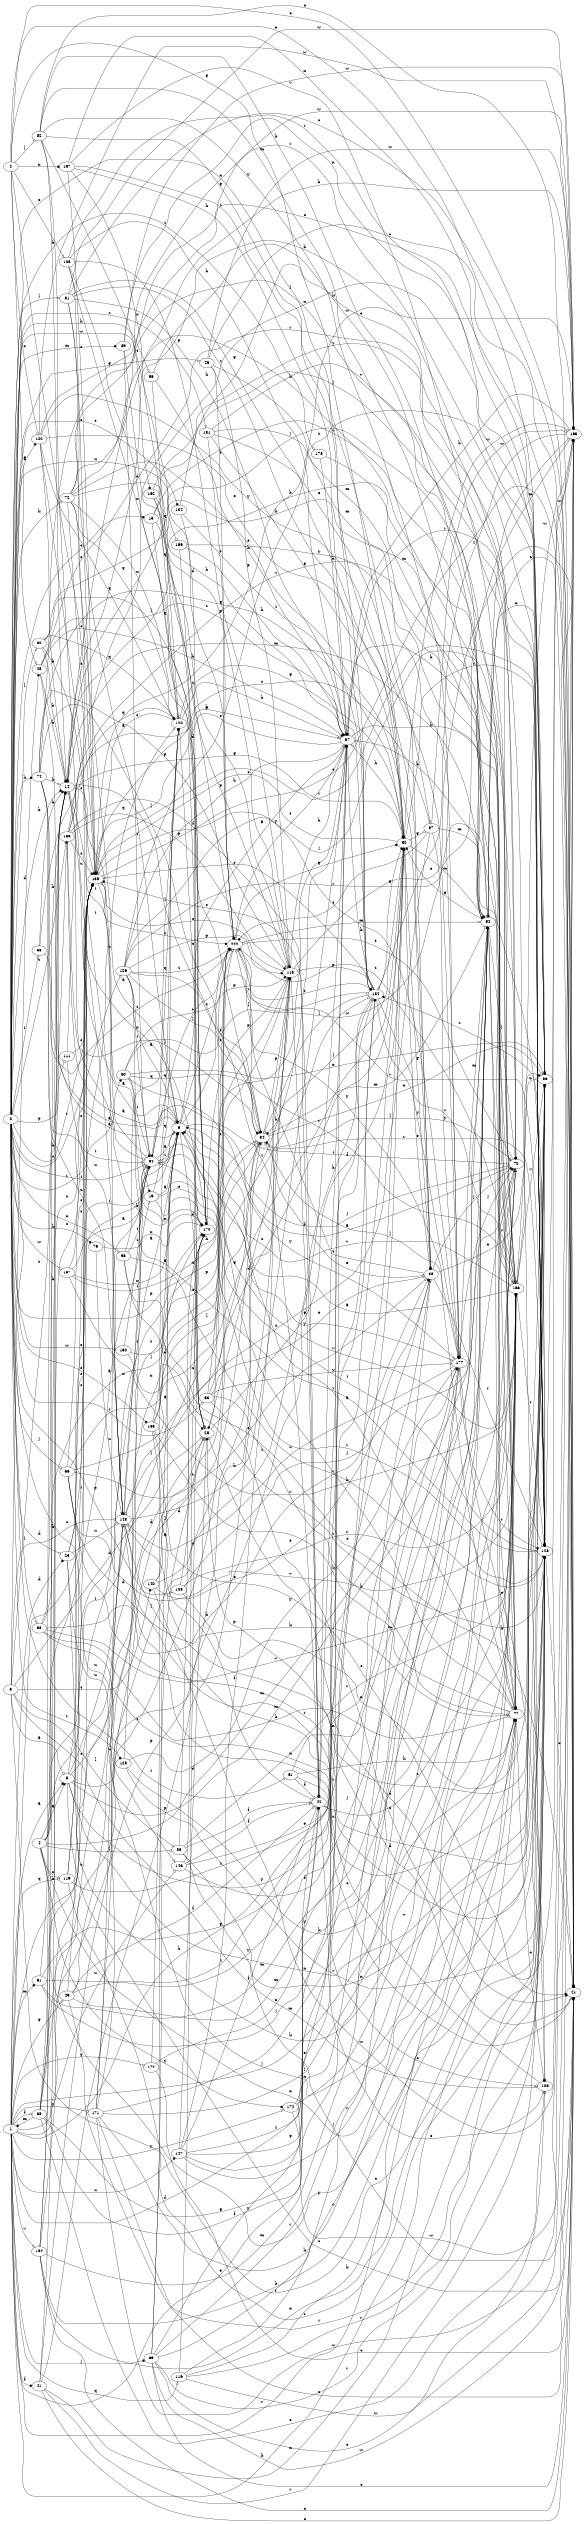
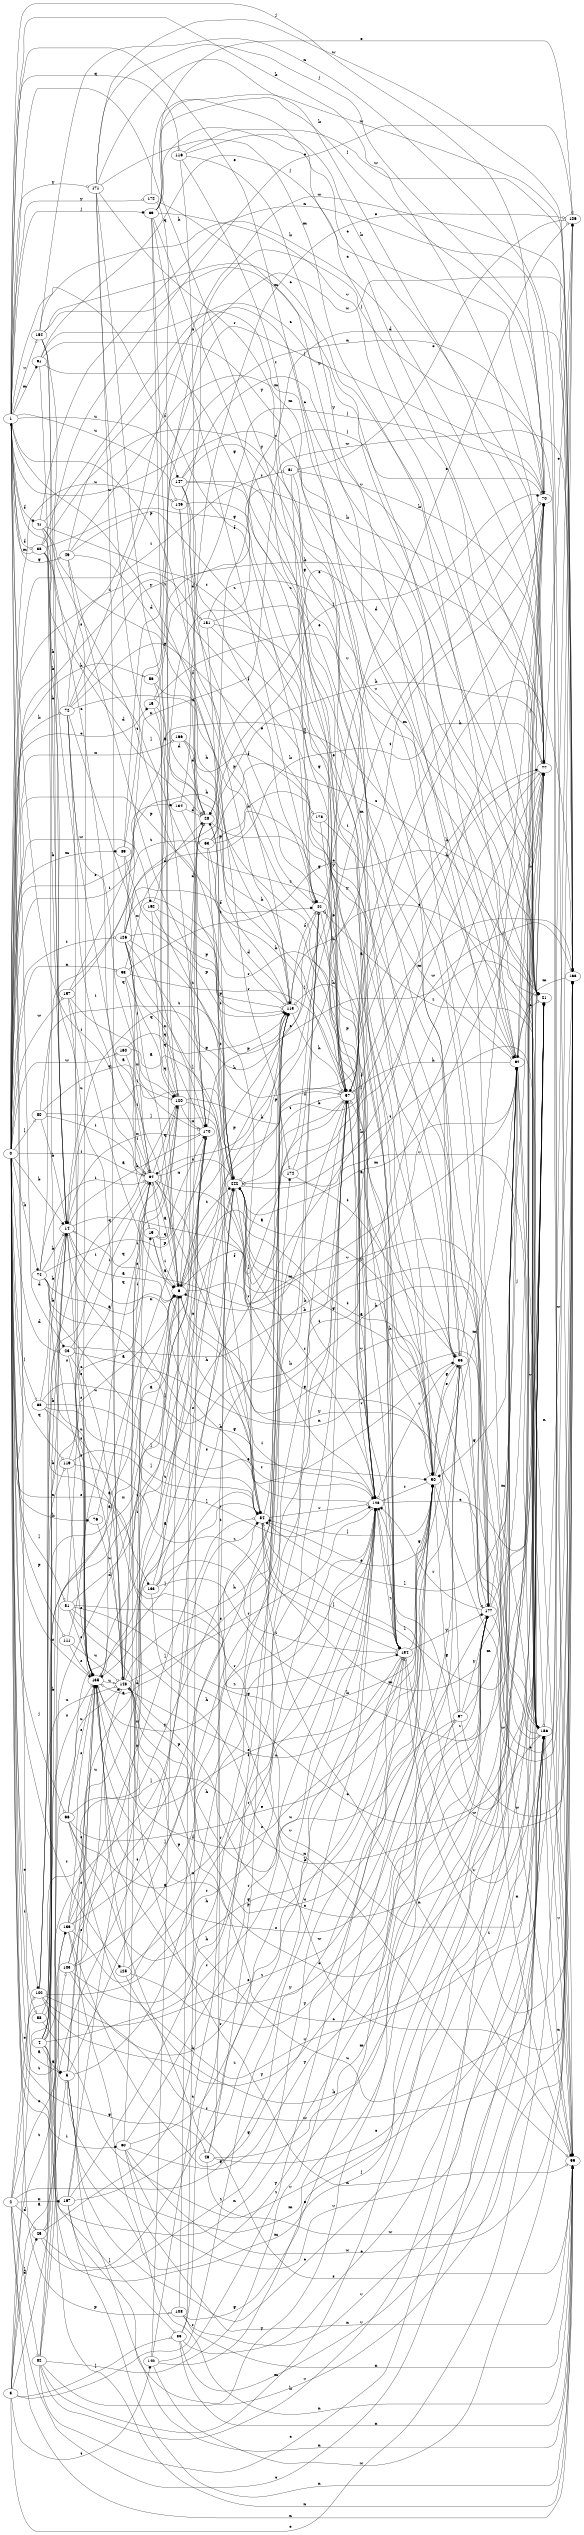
(333, 343) -> (348, 432)
(353, 867) -> (378, 1376)
